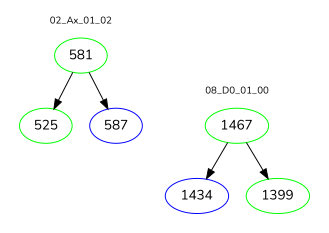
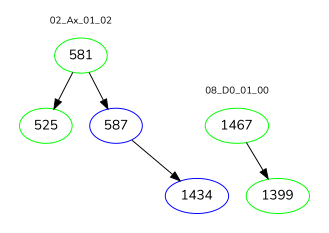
(220, 156) -> (152, 157)
